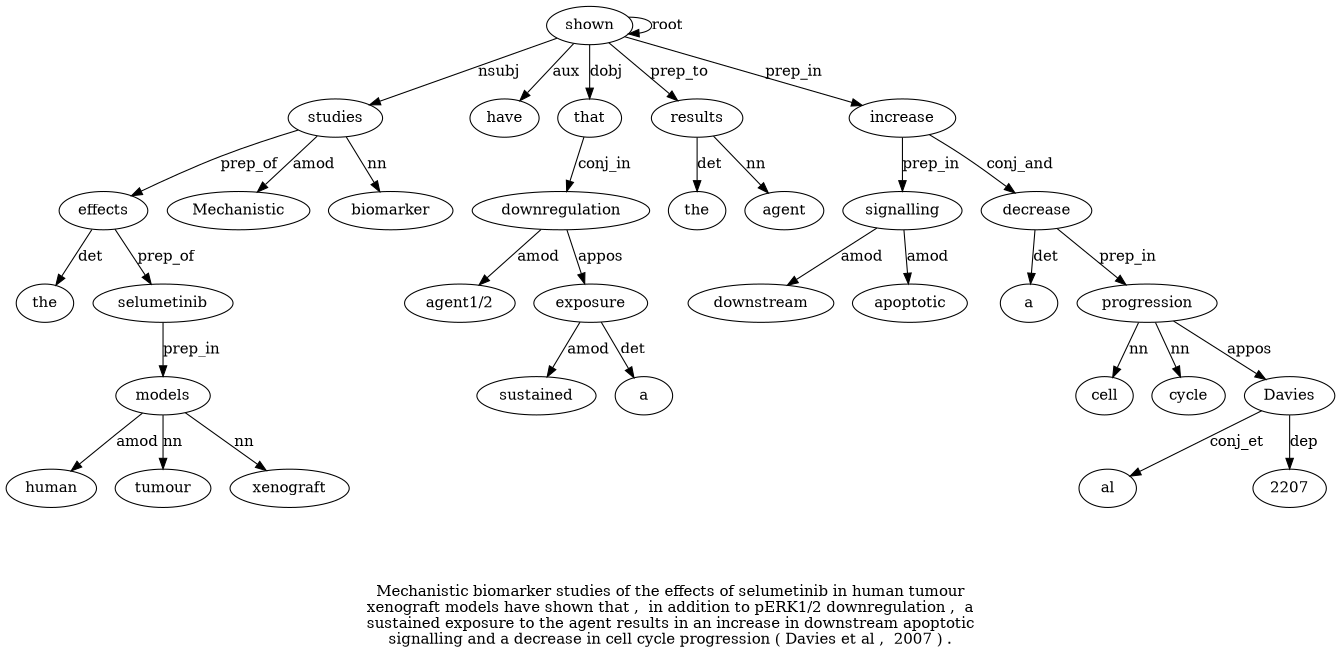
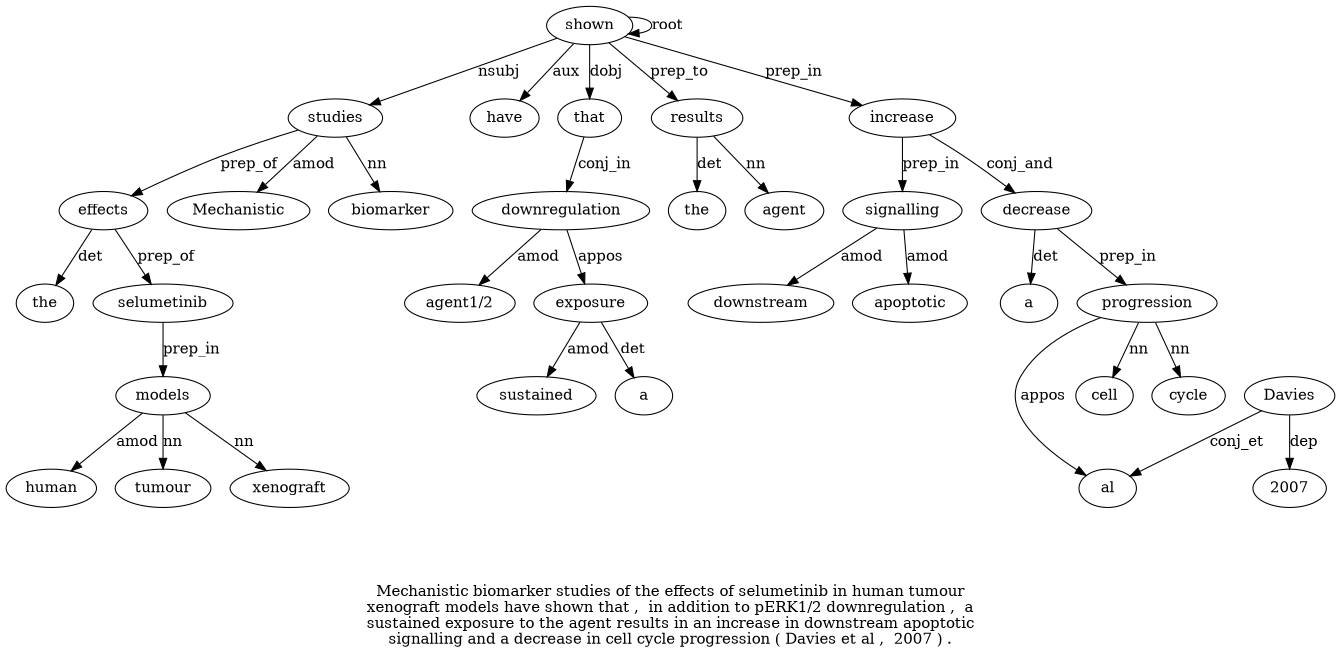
(1215, 347) -> (1017, 385)
(1290, 488) -> (1290, 488)
